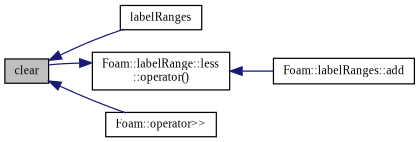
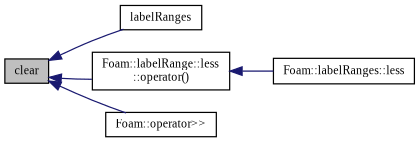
(64, 64) -> (77, 79)
(344, 71) -> (344, 71)
